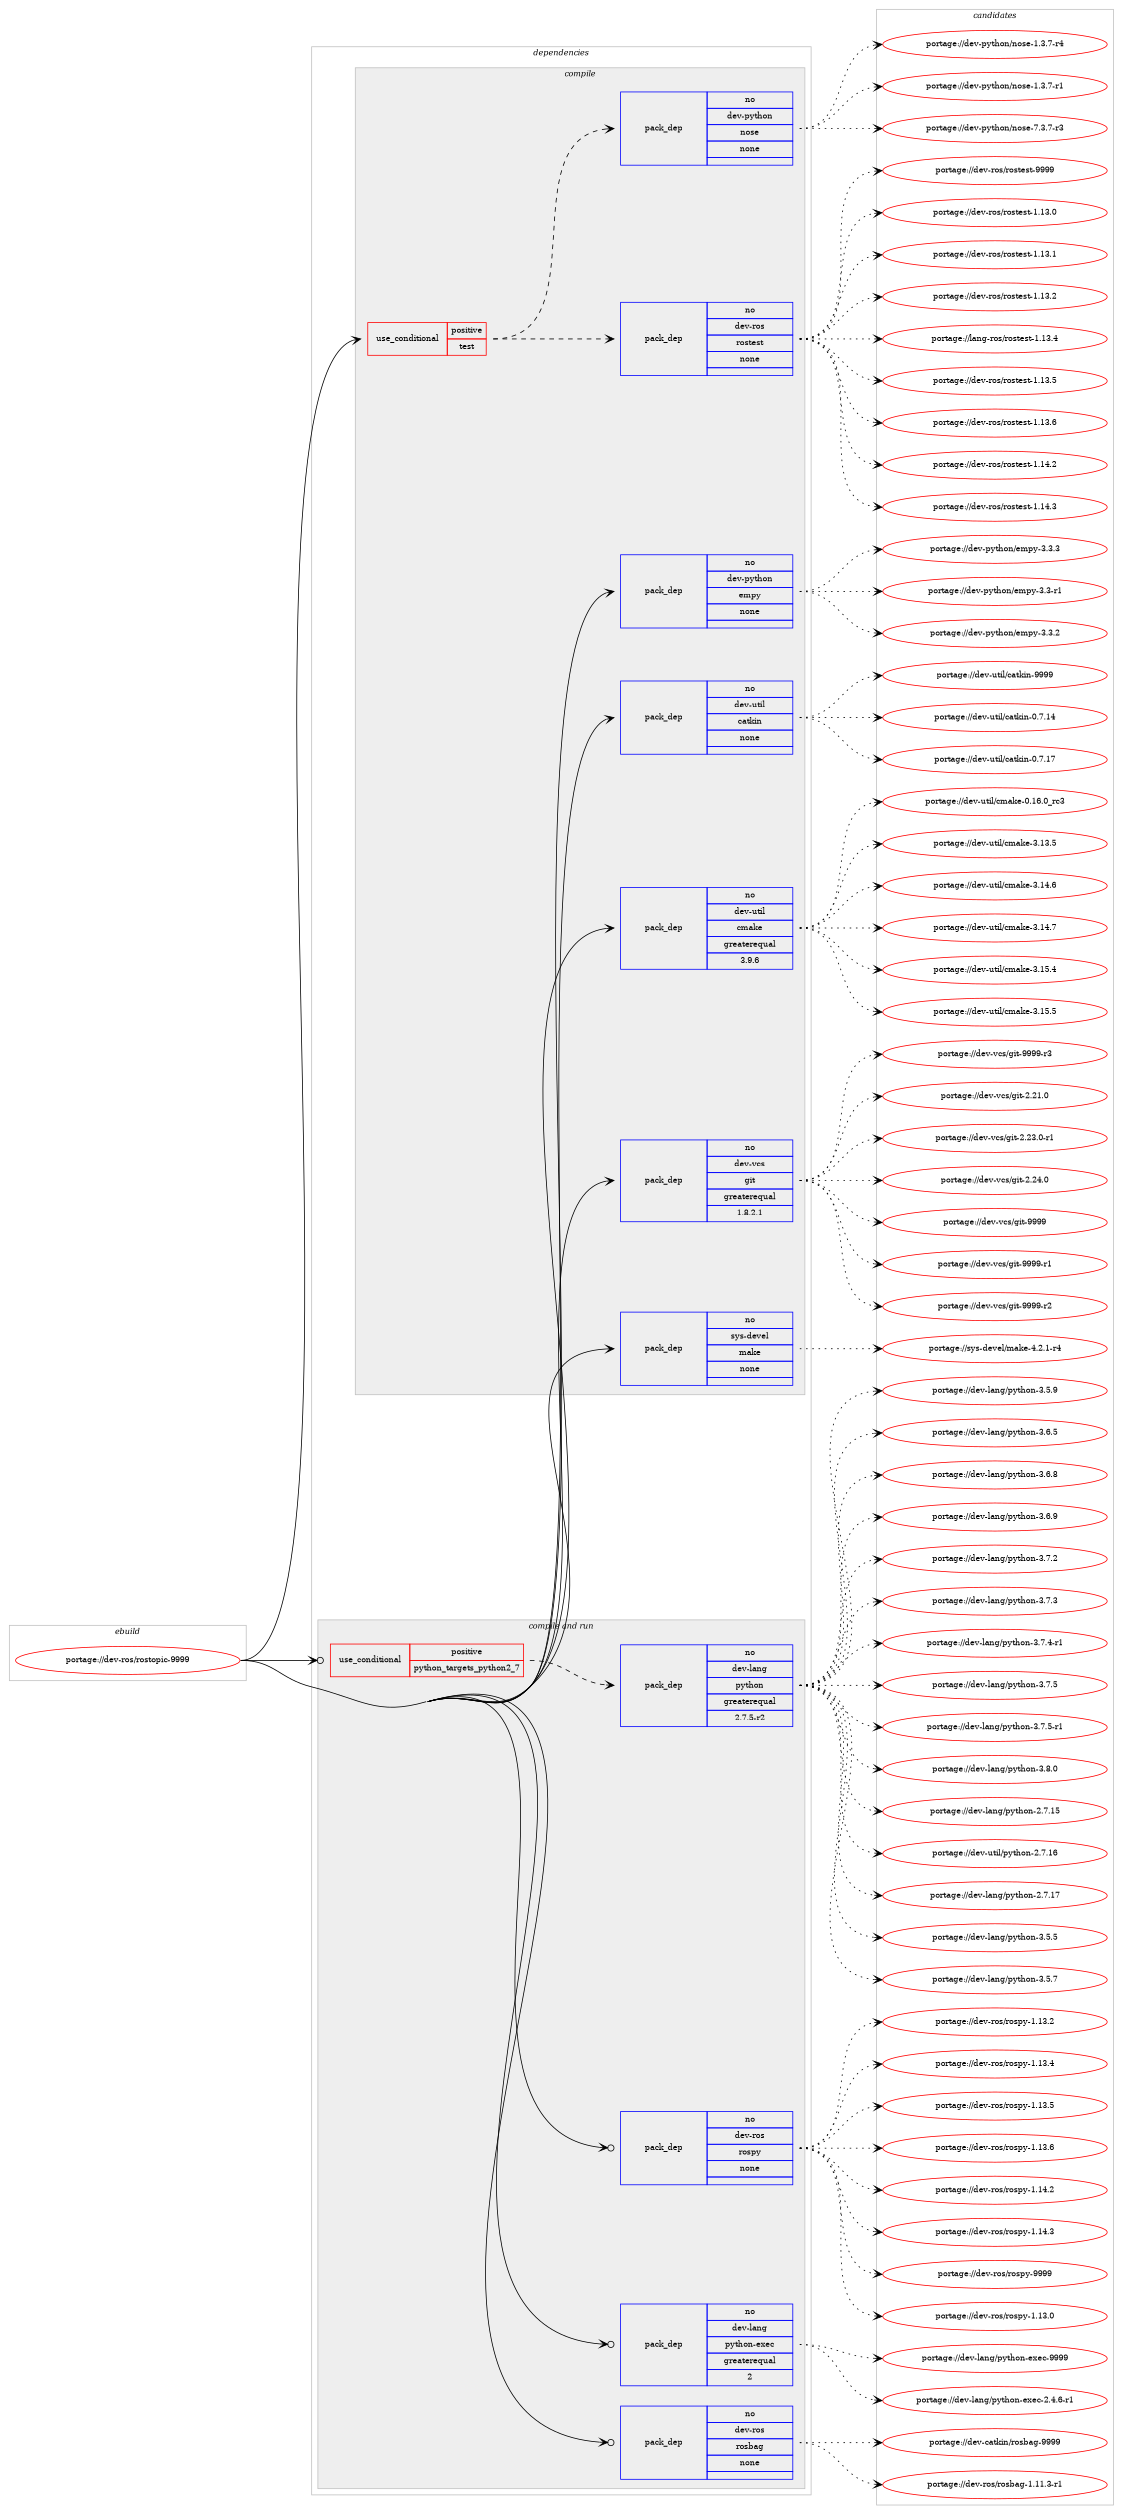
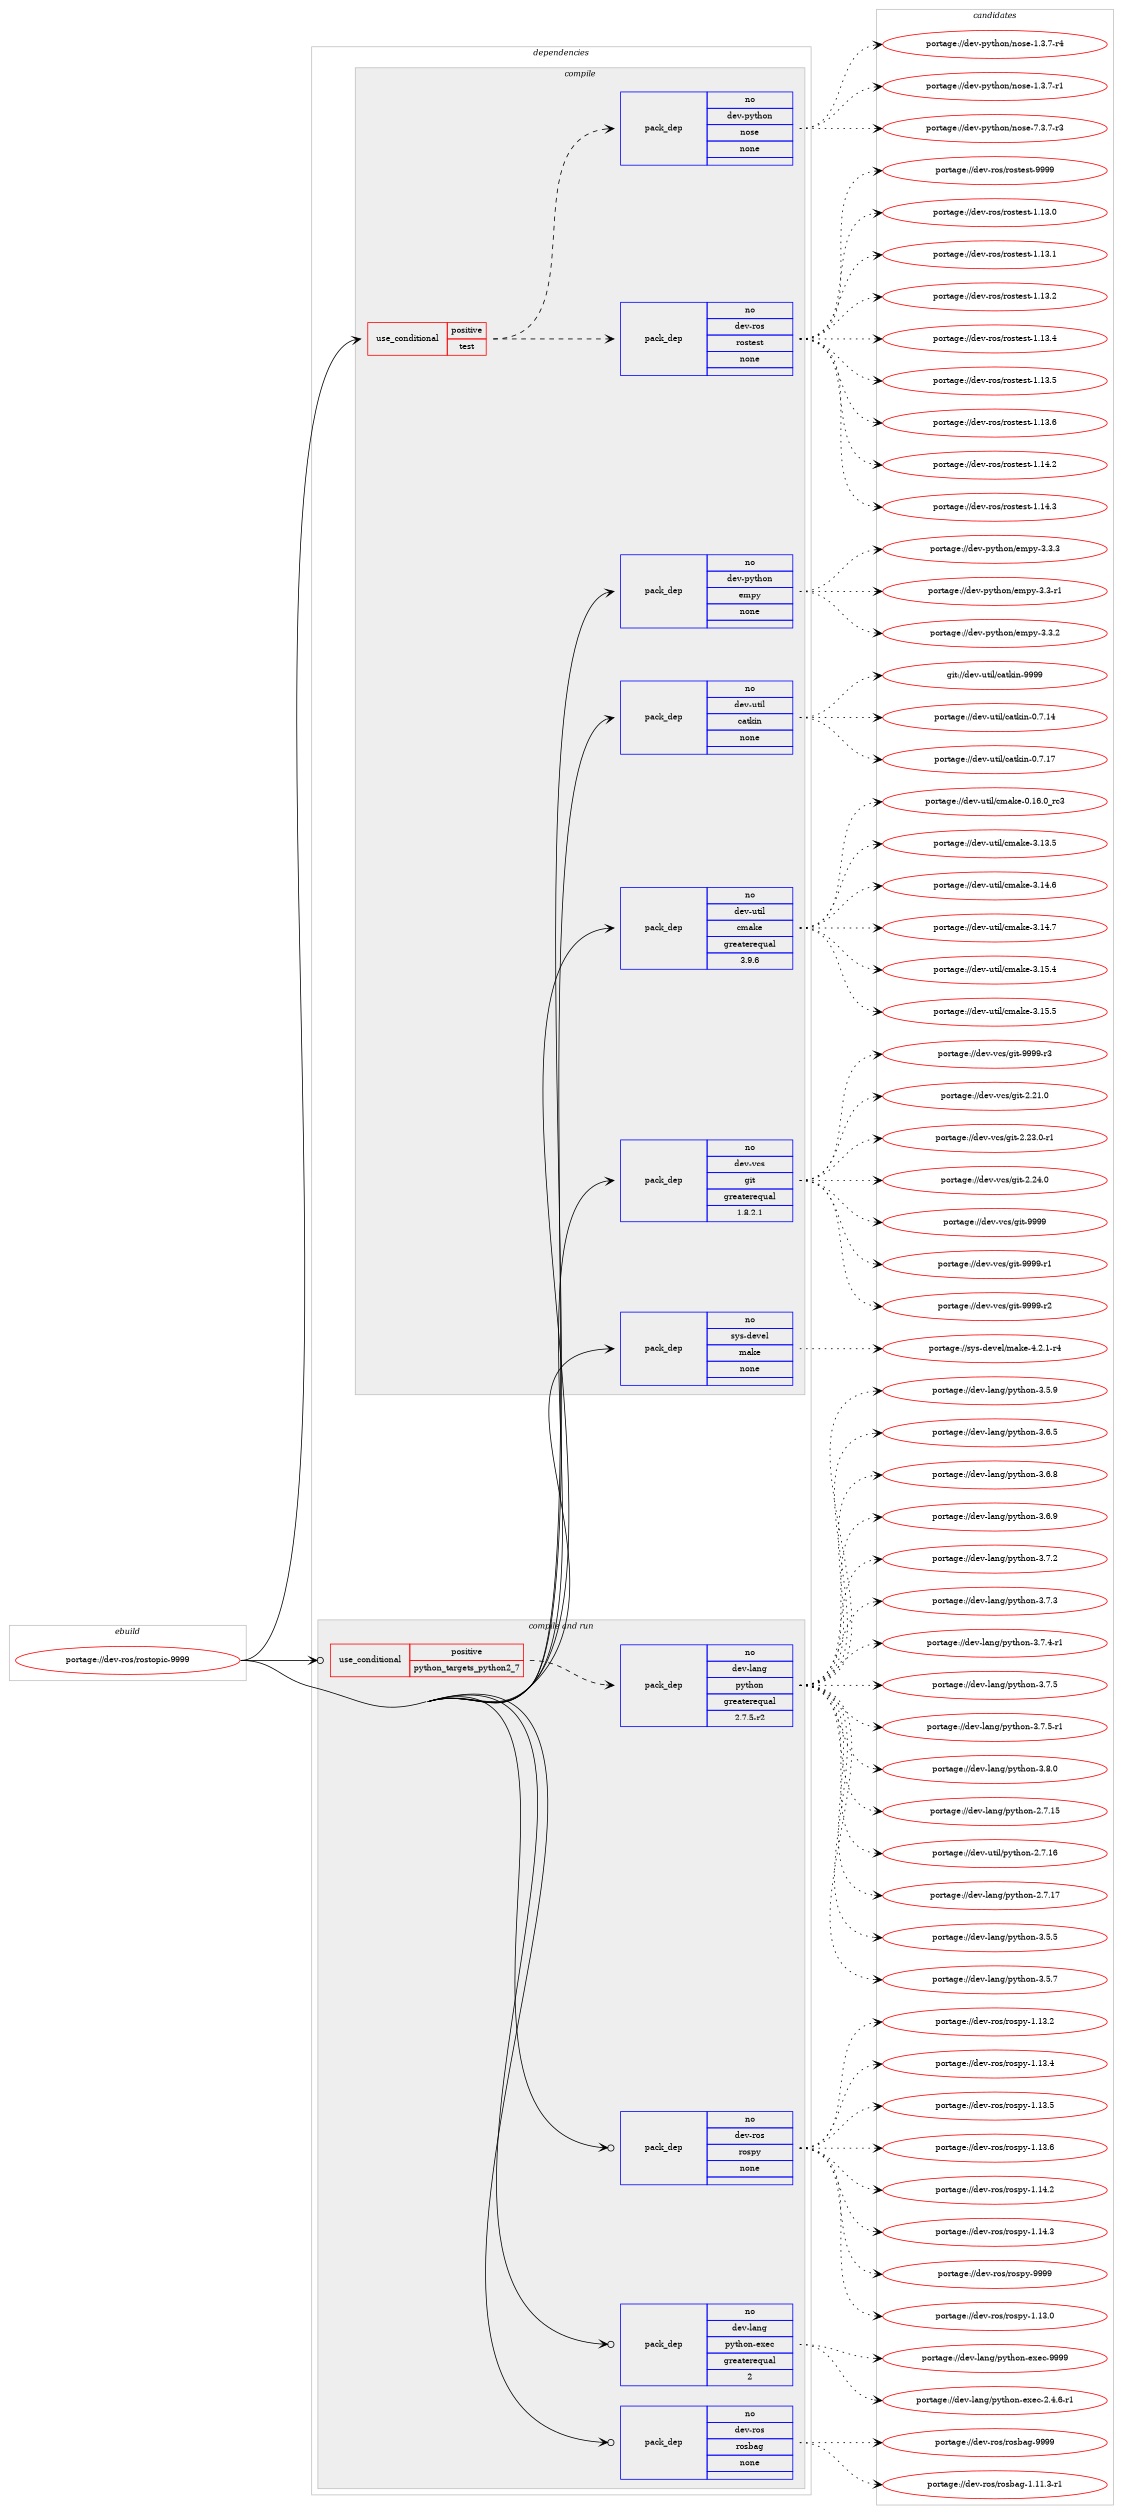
(995, 339) -> (995, 339)
(995, 676) -> (995, 676)
(995, 2443) -> (995, 2443)
